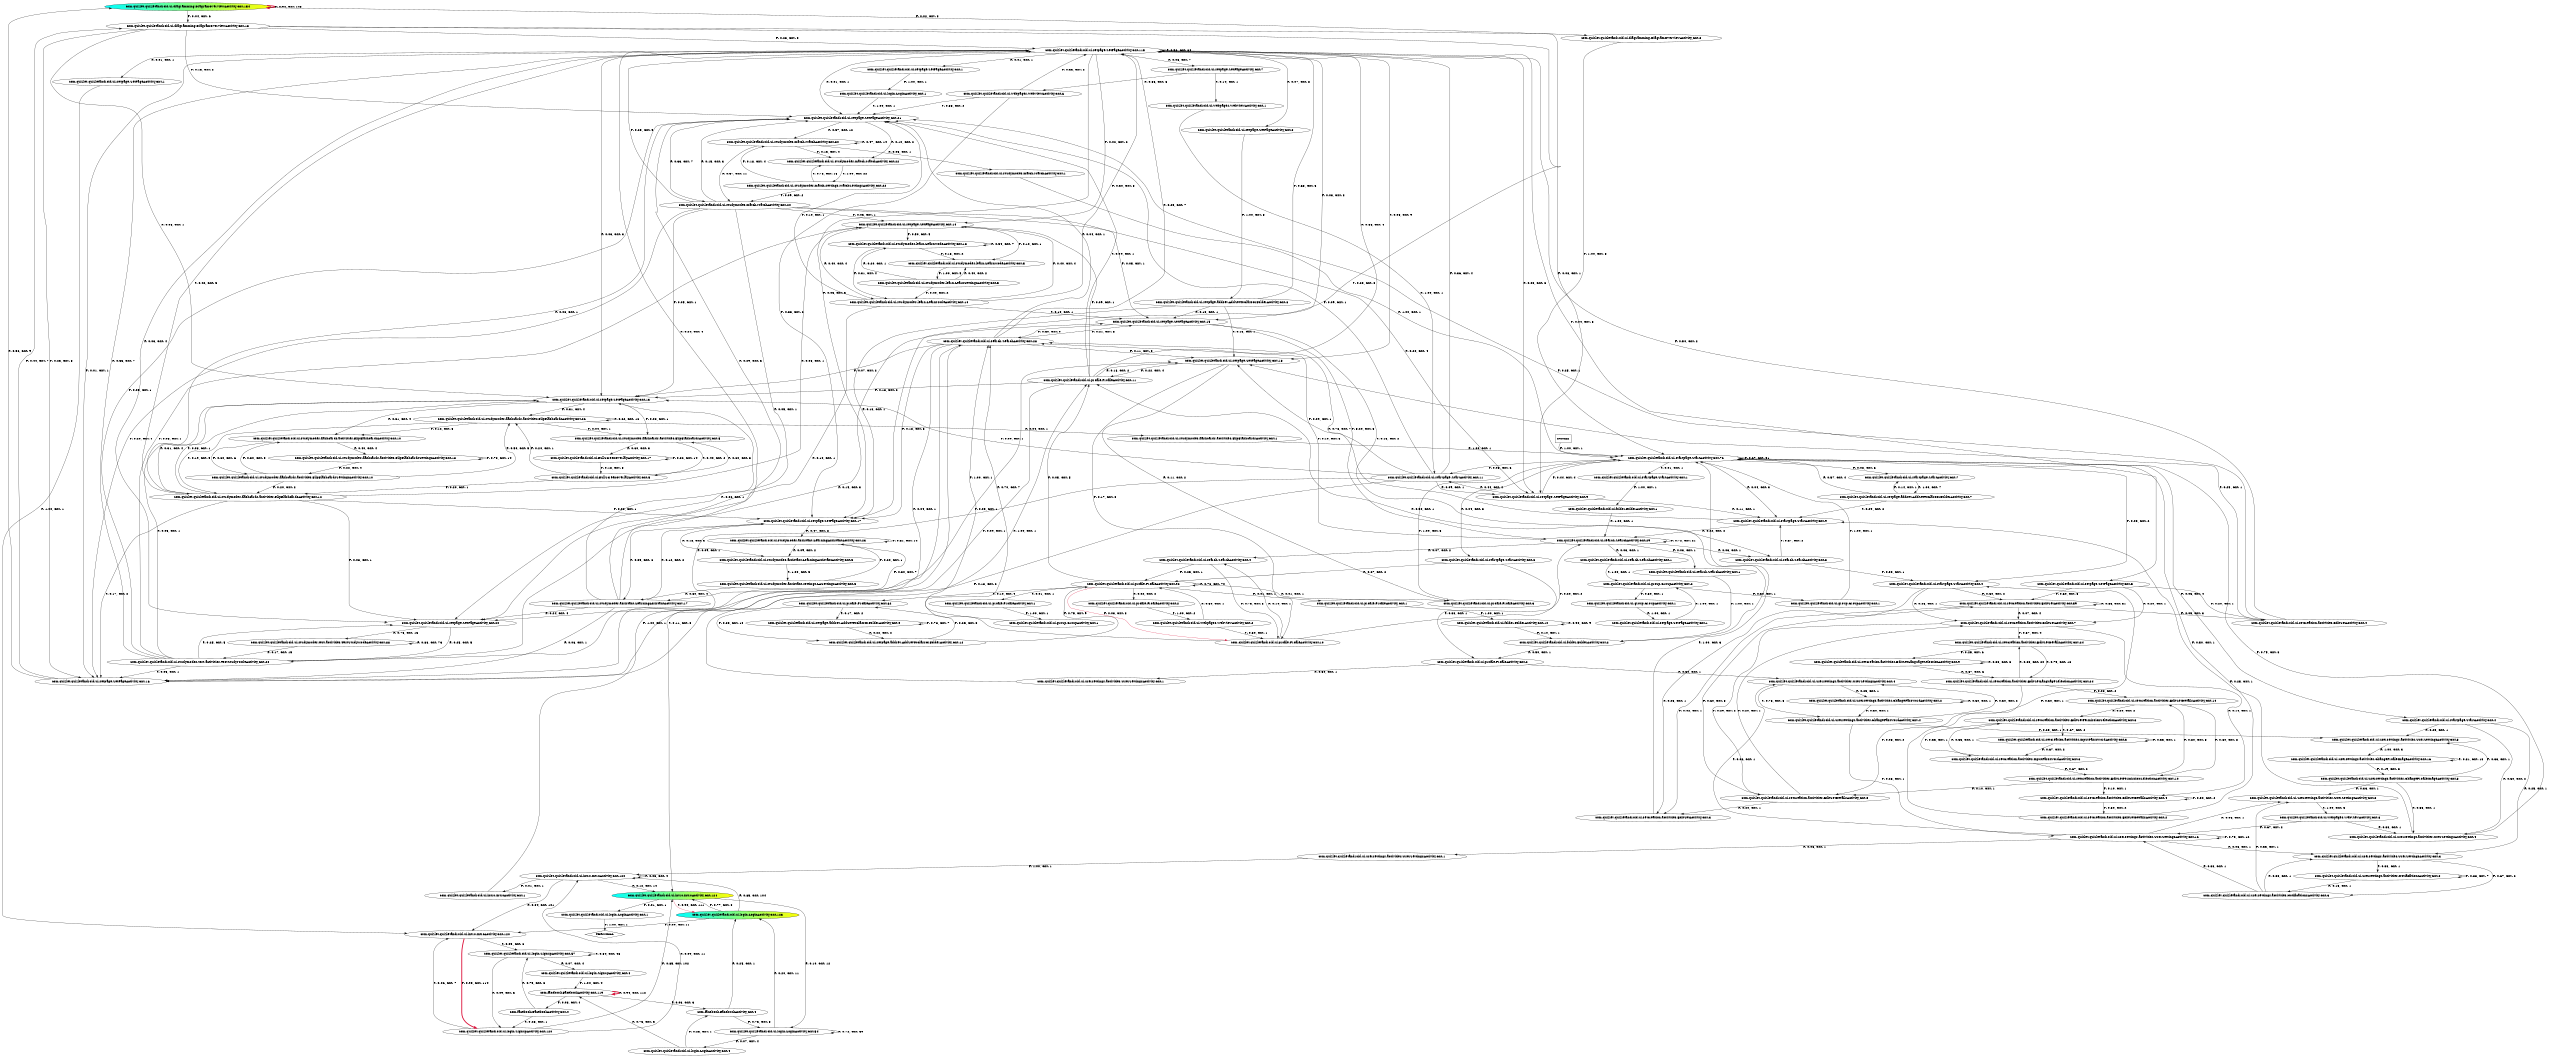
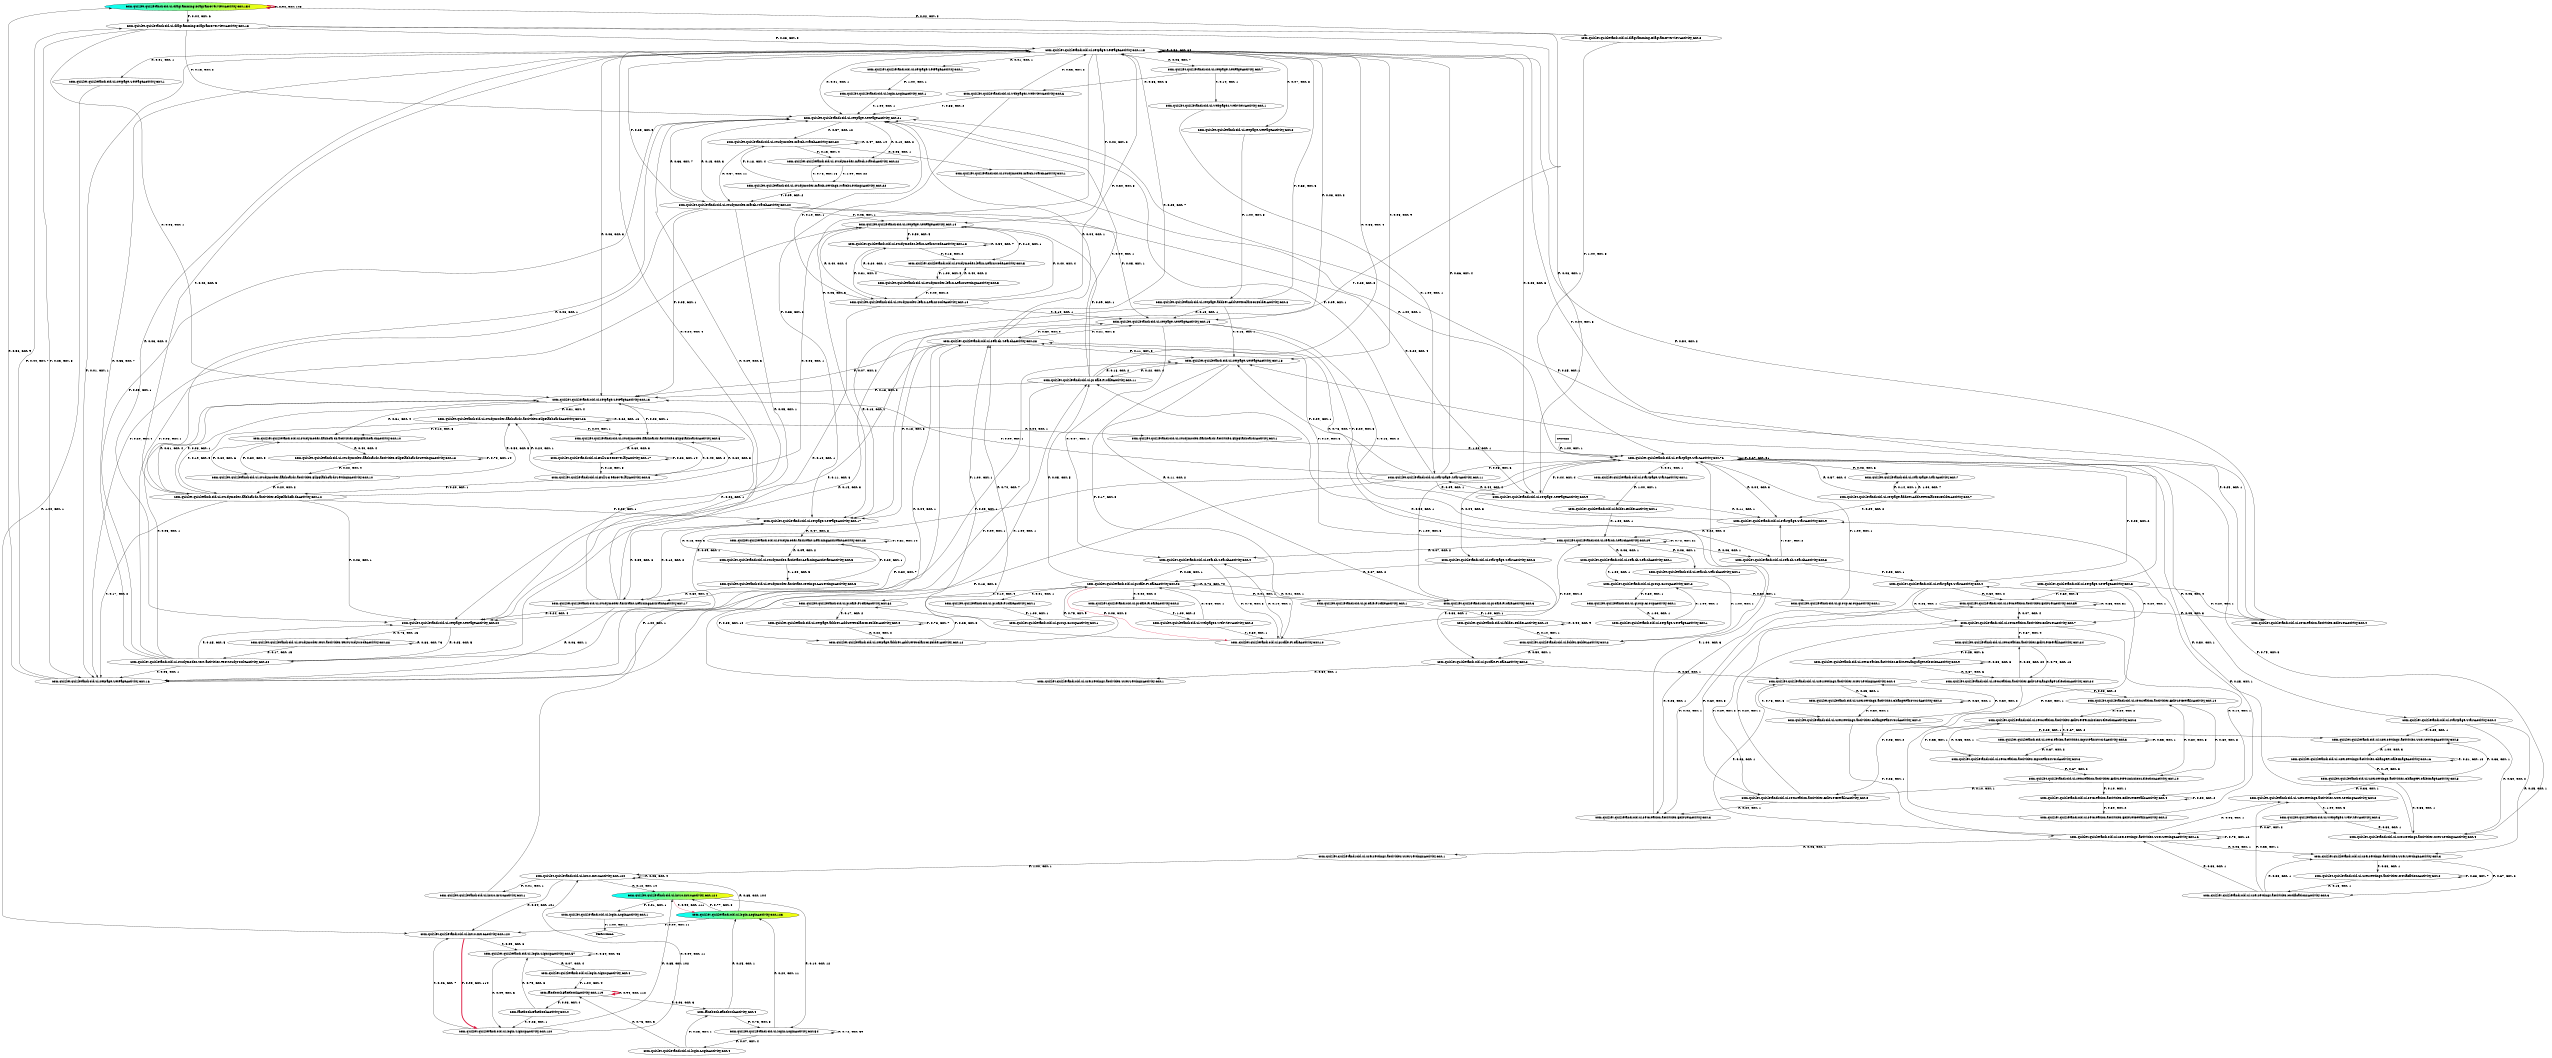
none -> (1067, 448)
(690, 612) -> (748, 502)
